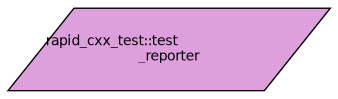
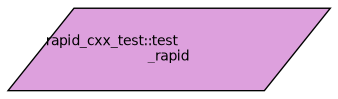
(169, 49) -> (169, 49)
